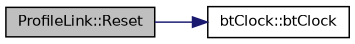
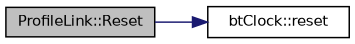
(279, 22) -> (279, 22)
